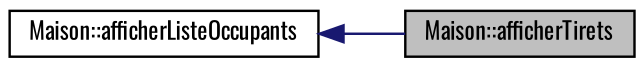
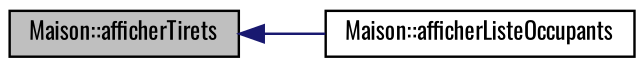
(375, 34) -> (294, 34)
